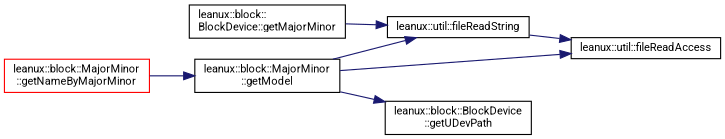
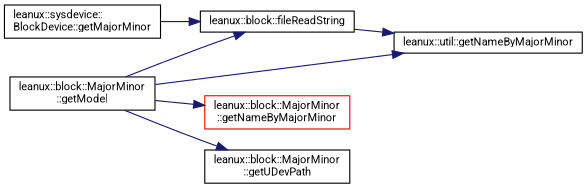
(267, 22) -> (82, 22)
(458, 27) -> (277, 22)
(646, 48) -> (488, 43)
(167, 76) -> (174, 102)
(458, 118) -> (277, 167)
